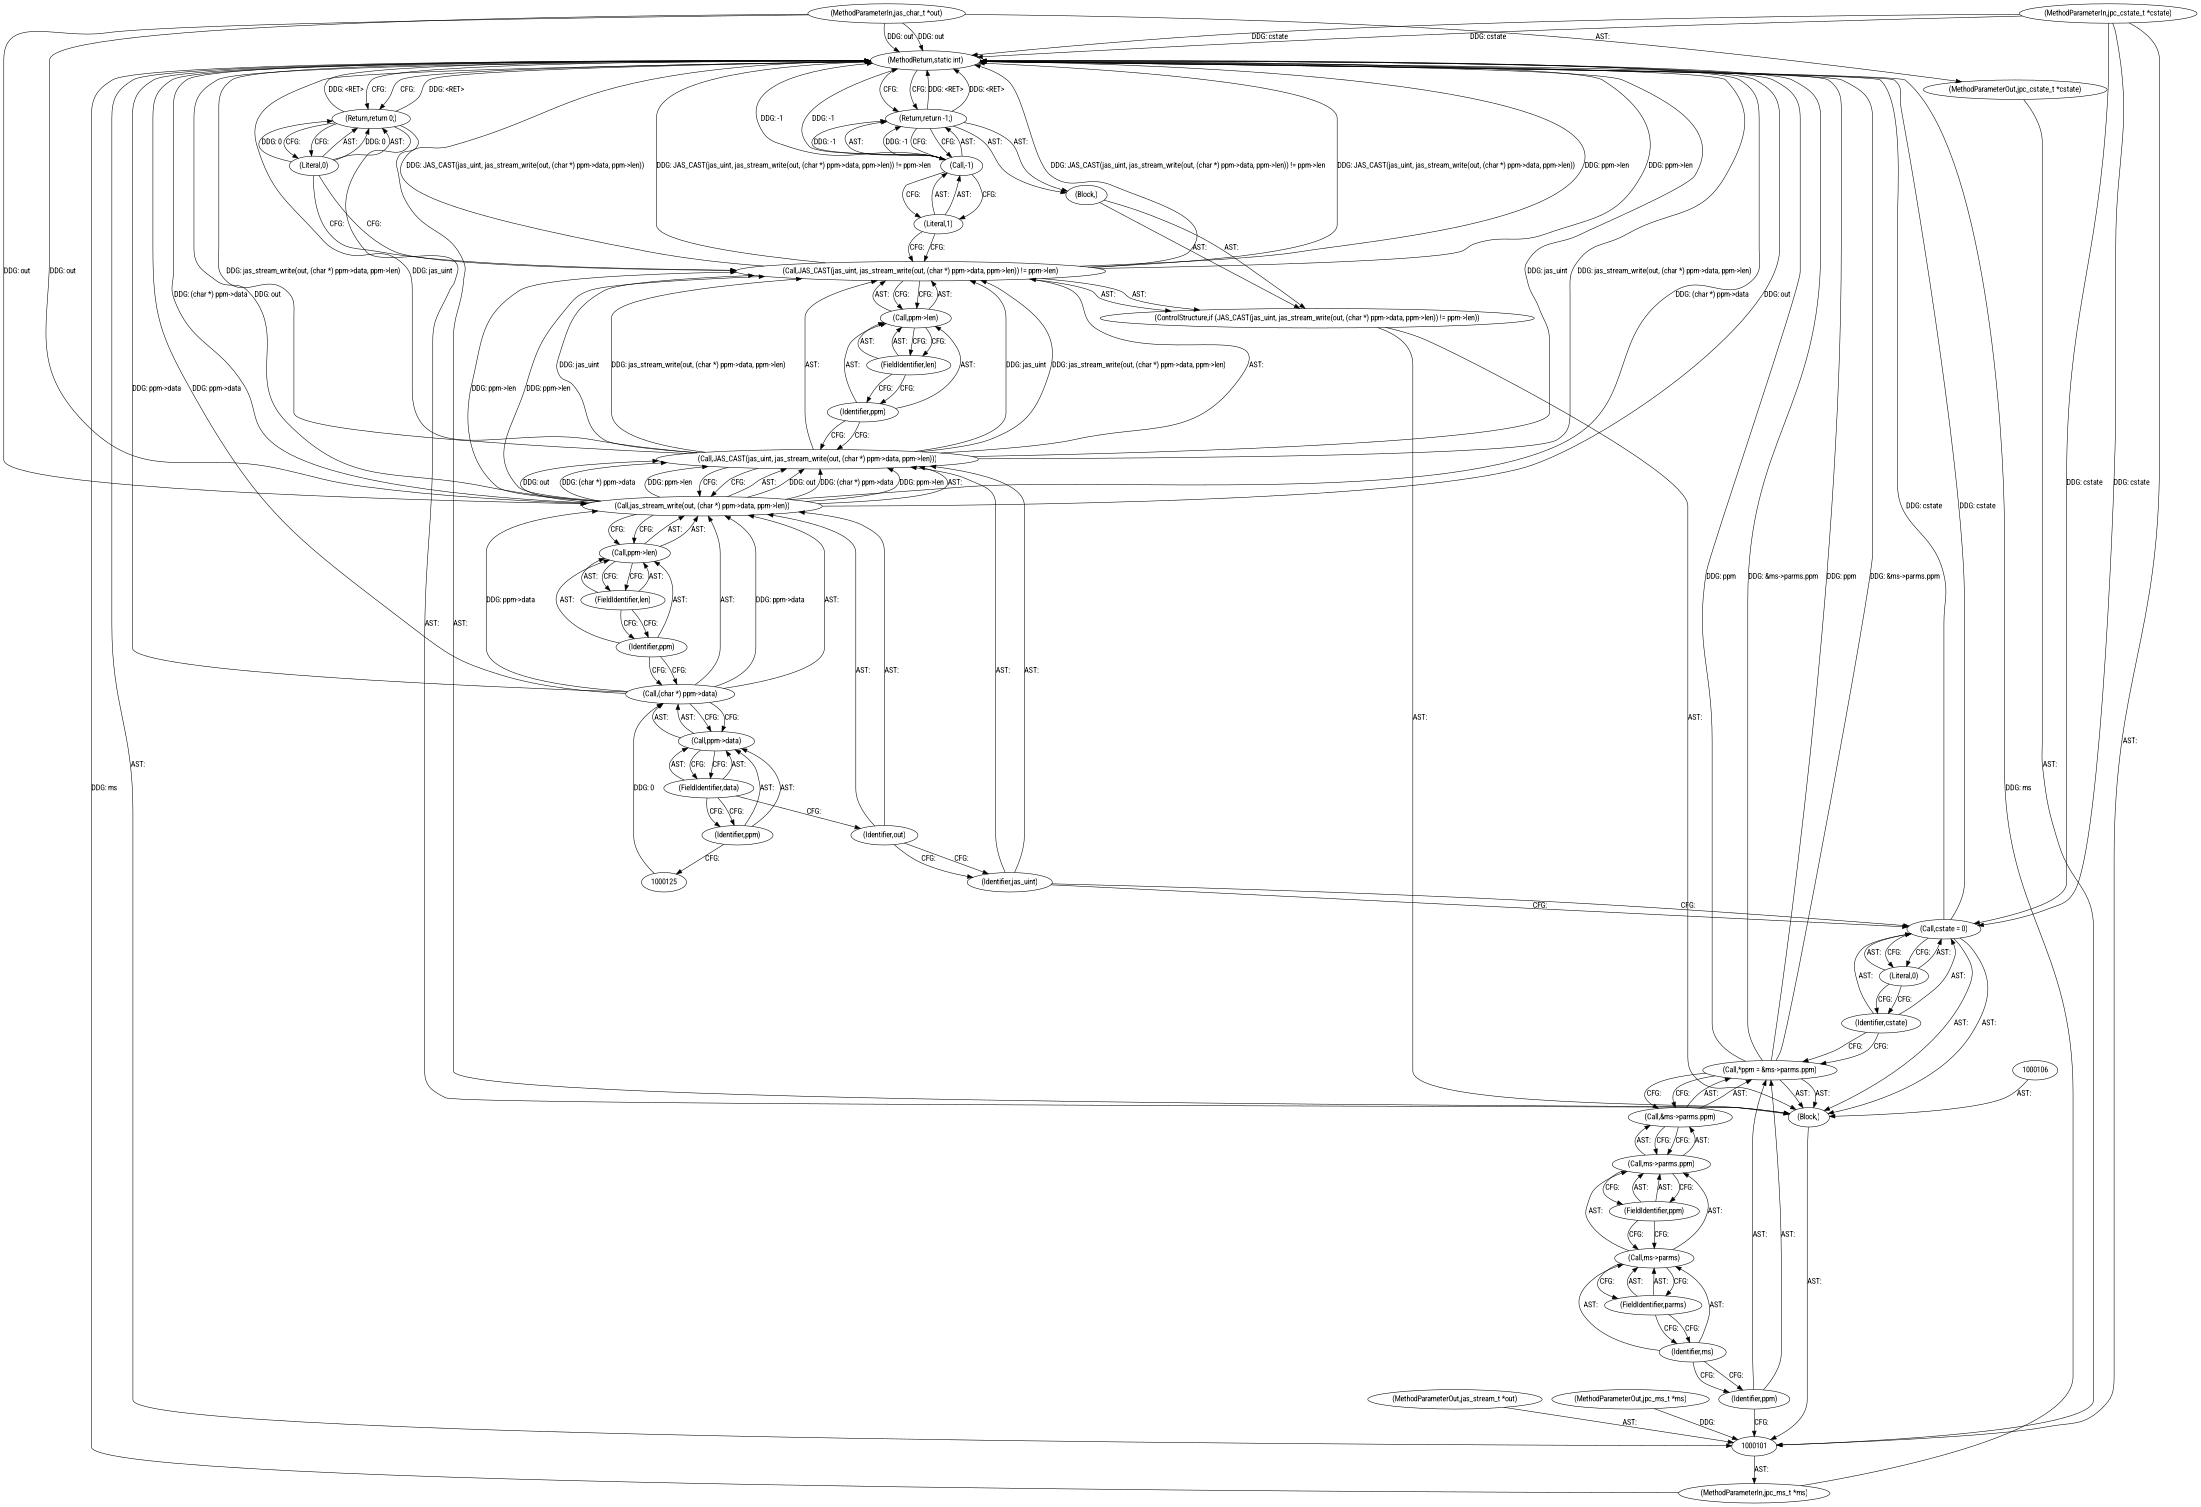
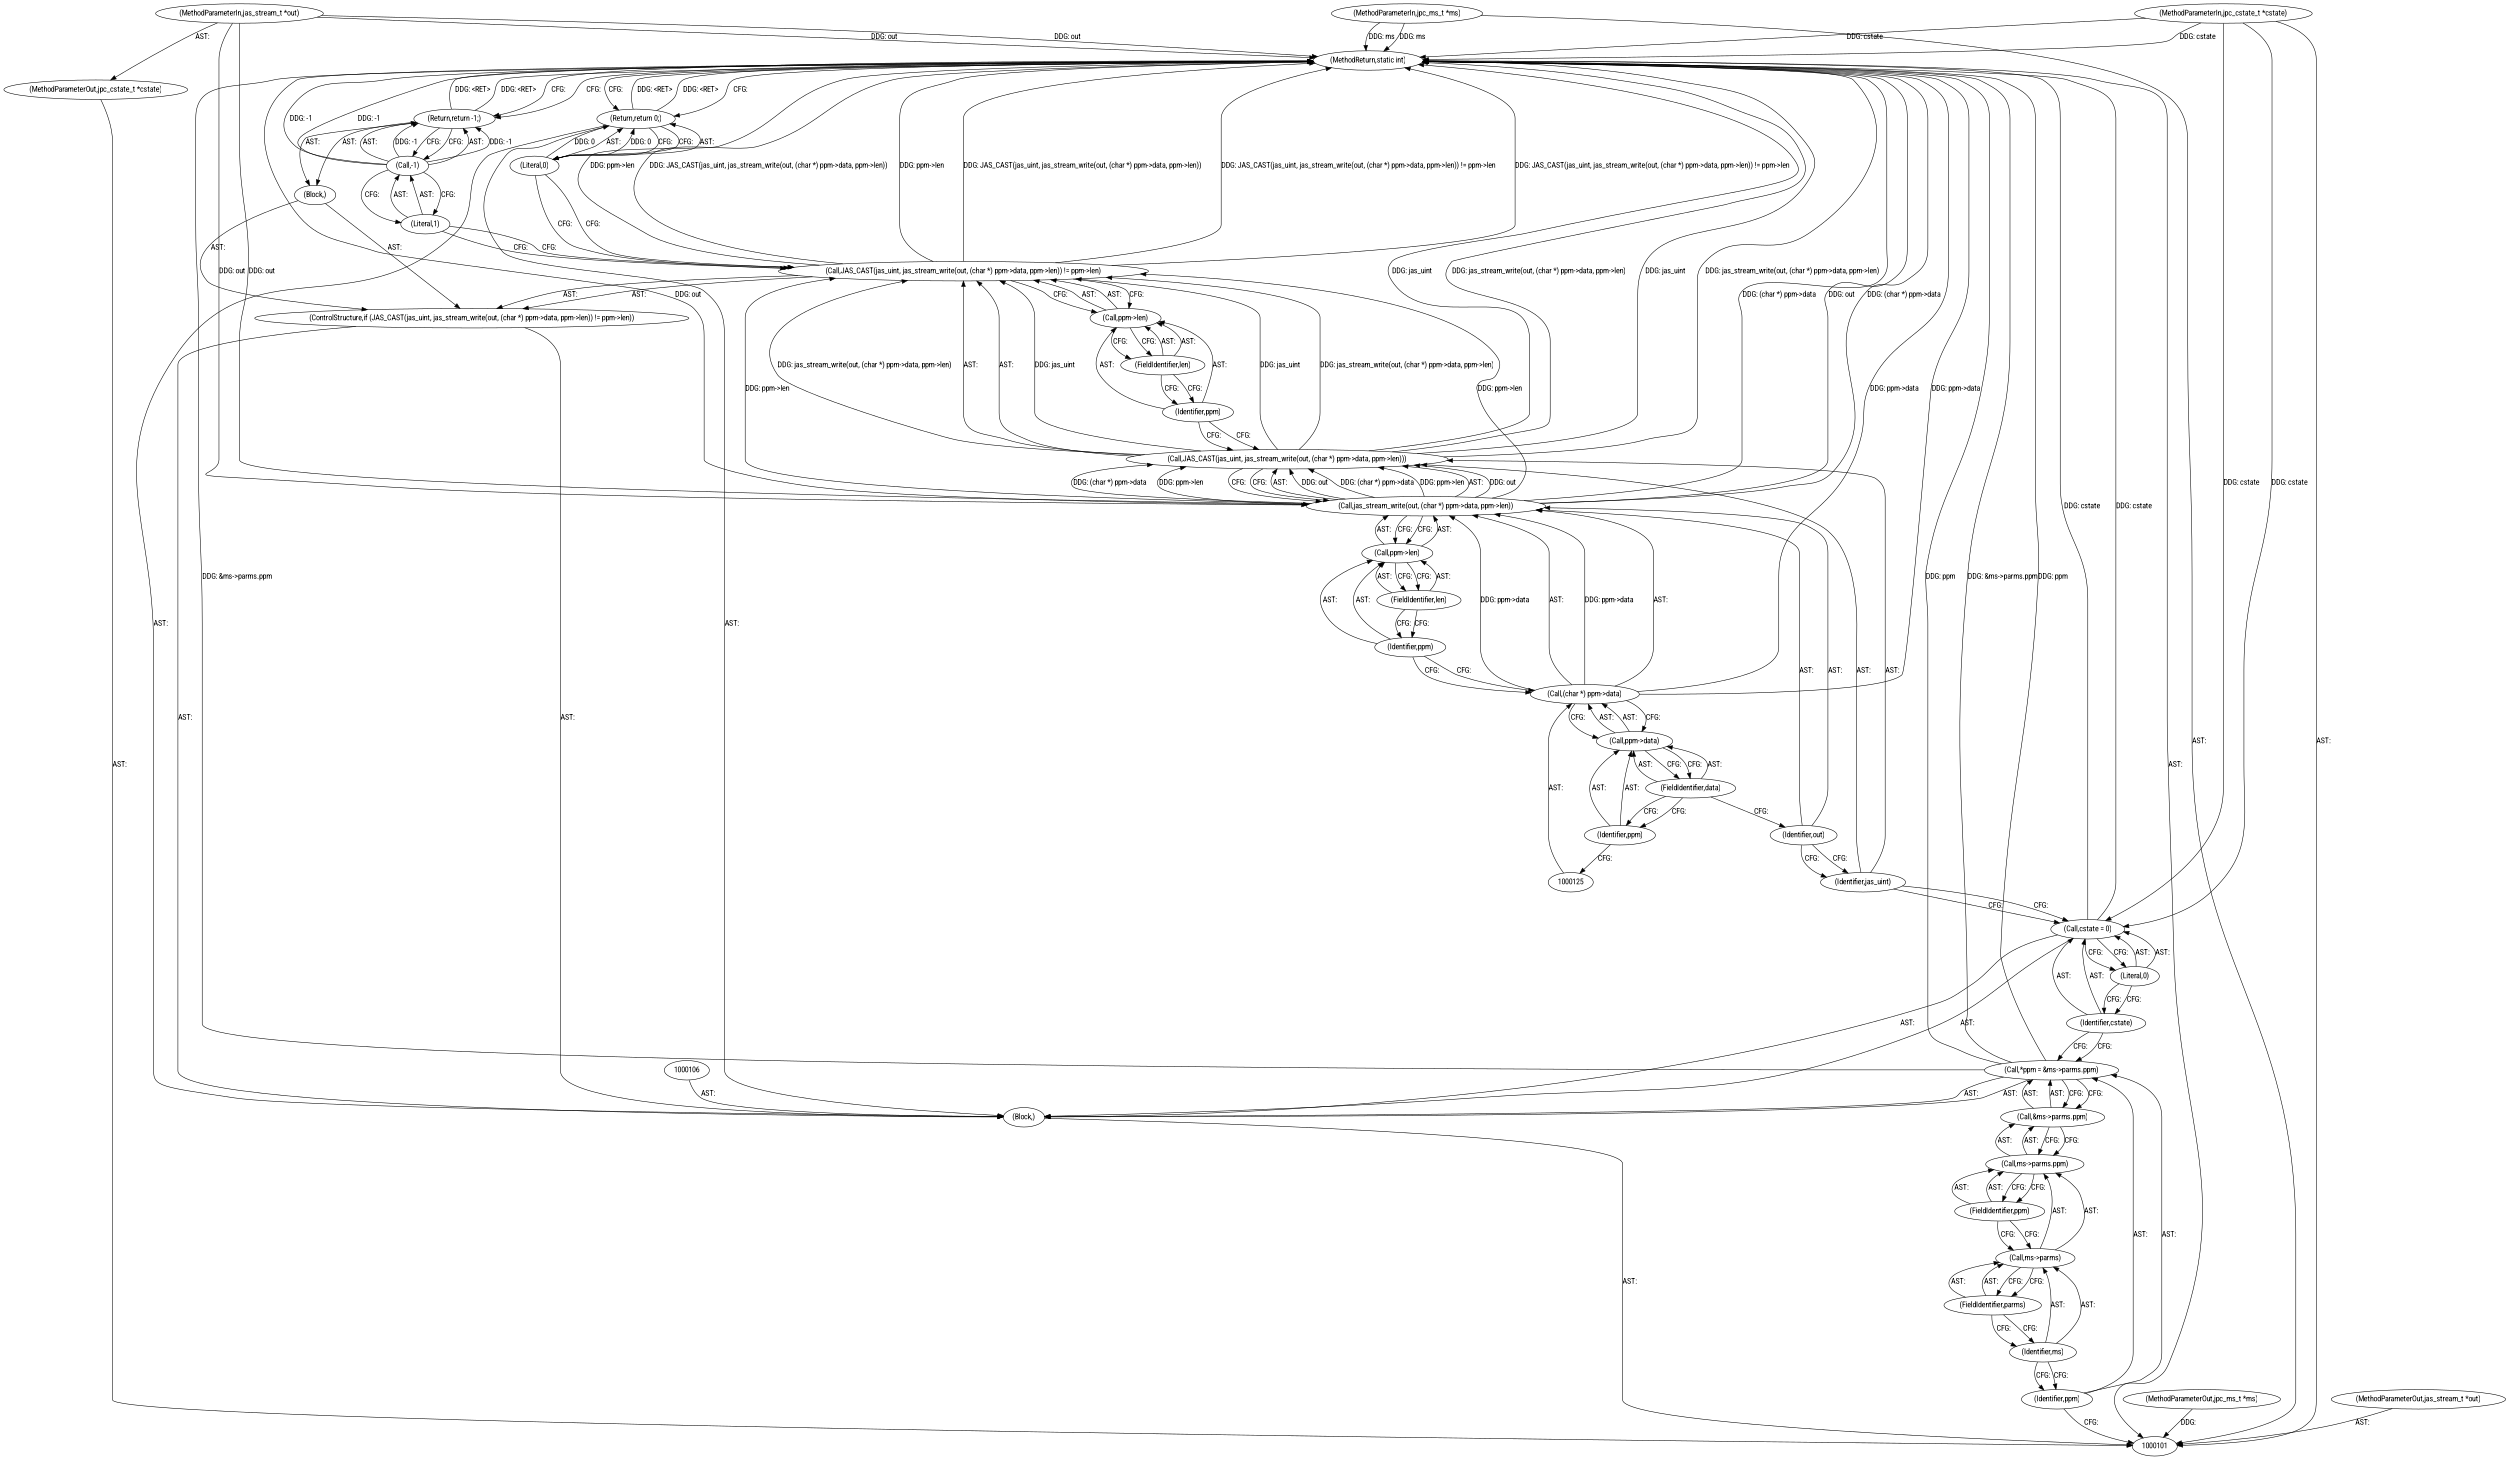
(887, 14) -> (239, 14)
(644, 788) -> (1557, 788)
(1754, 1467) -> (2190, 468)
